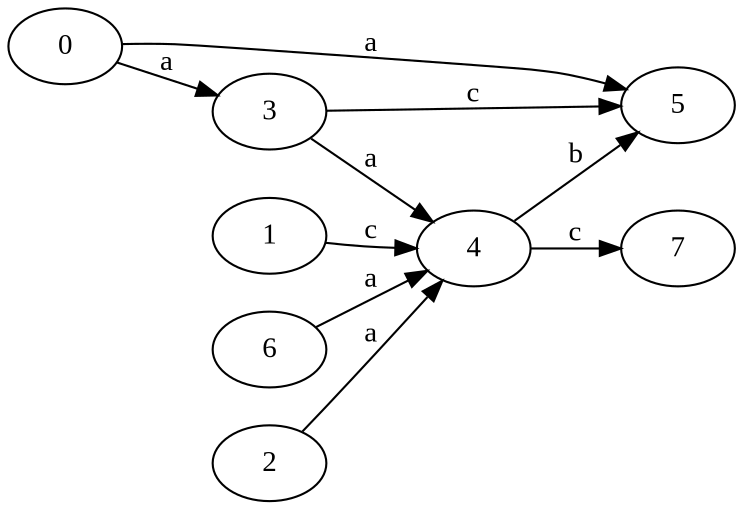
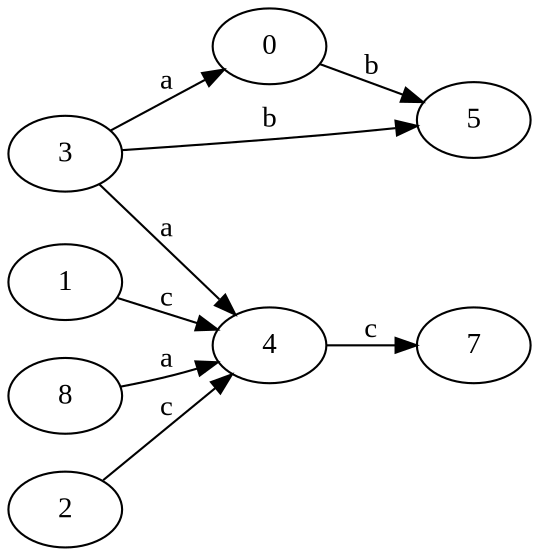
(372, 43) -> (372, 66)
(157, 76) -> (158, 105)
(474, 94) -> (270, 119)
(567, 183) -> none
(372, 334) -> (167, 407)
(270, 350) -> (65, 396)
